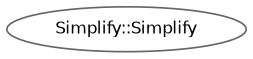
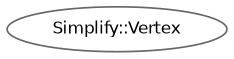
(127, 29) -> (117, 29)
